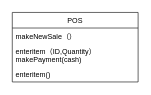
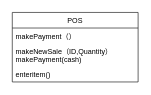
(44, 36) -> (45, 36)
(60, 52) -> (64, 52)
